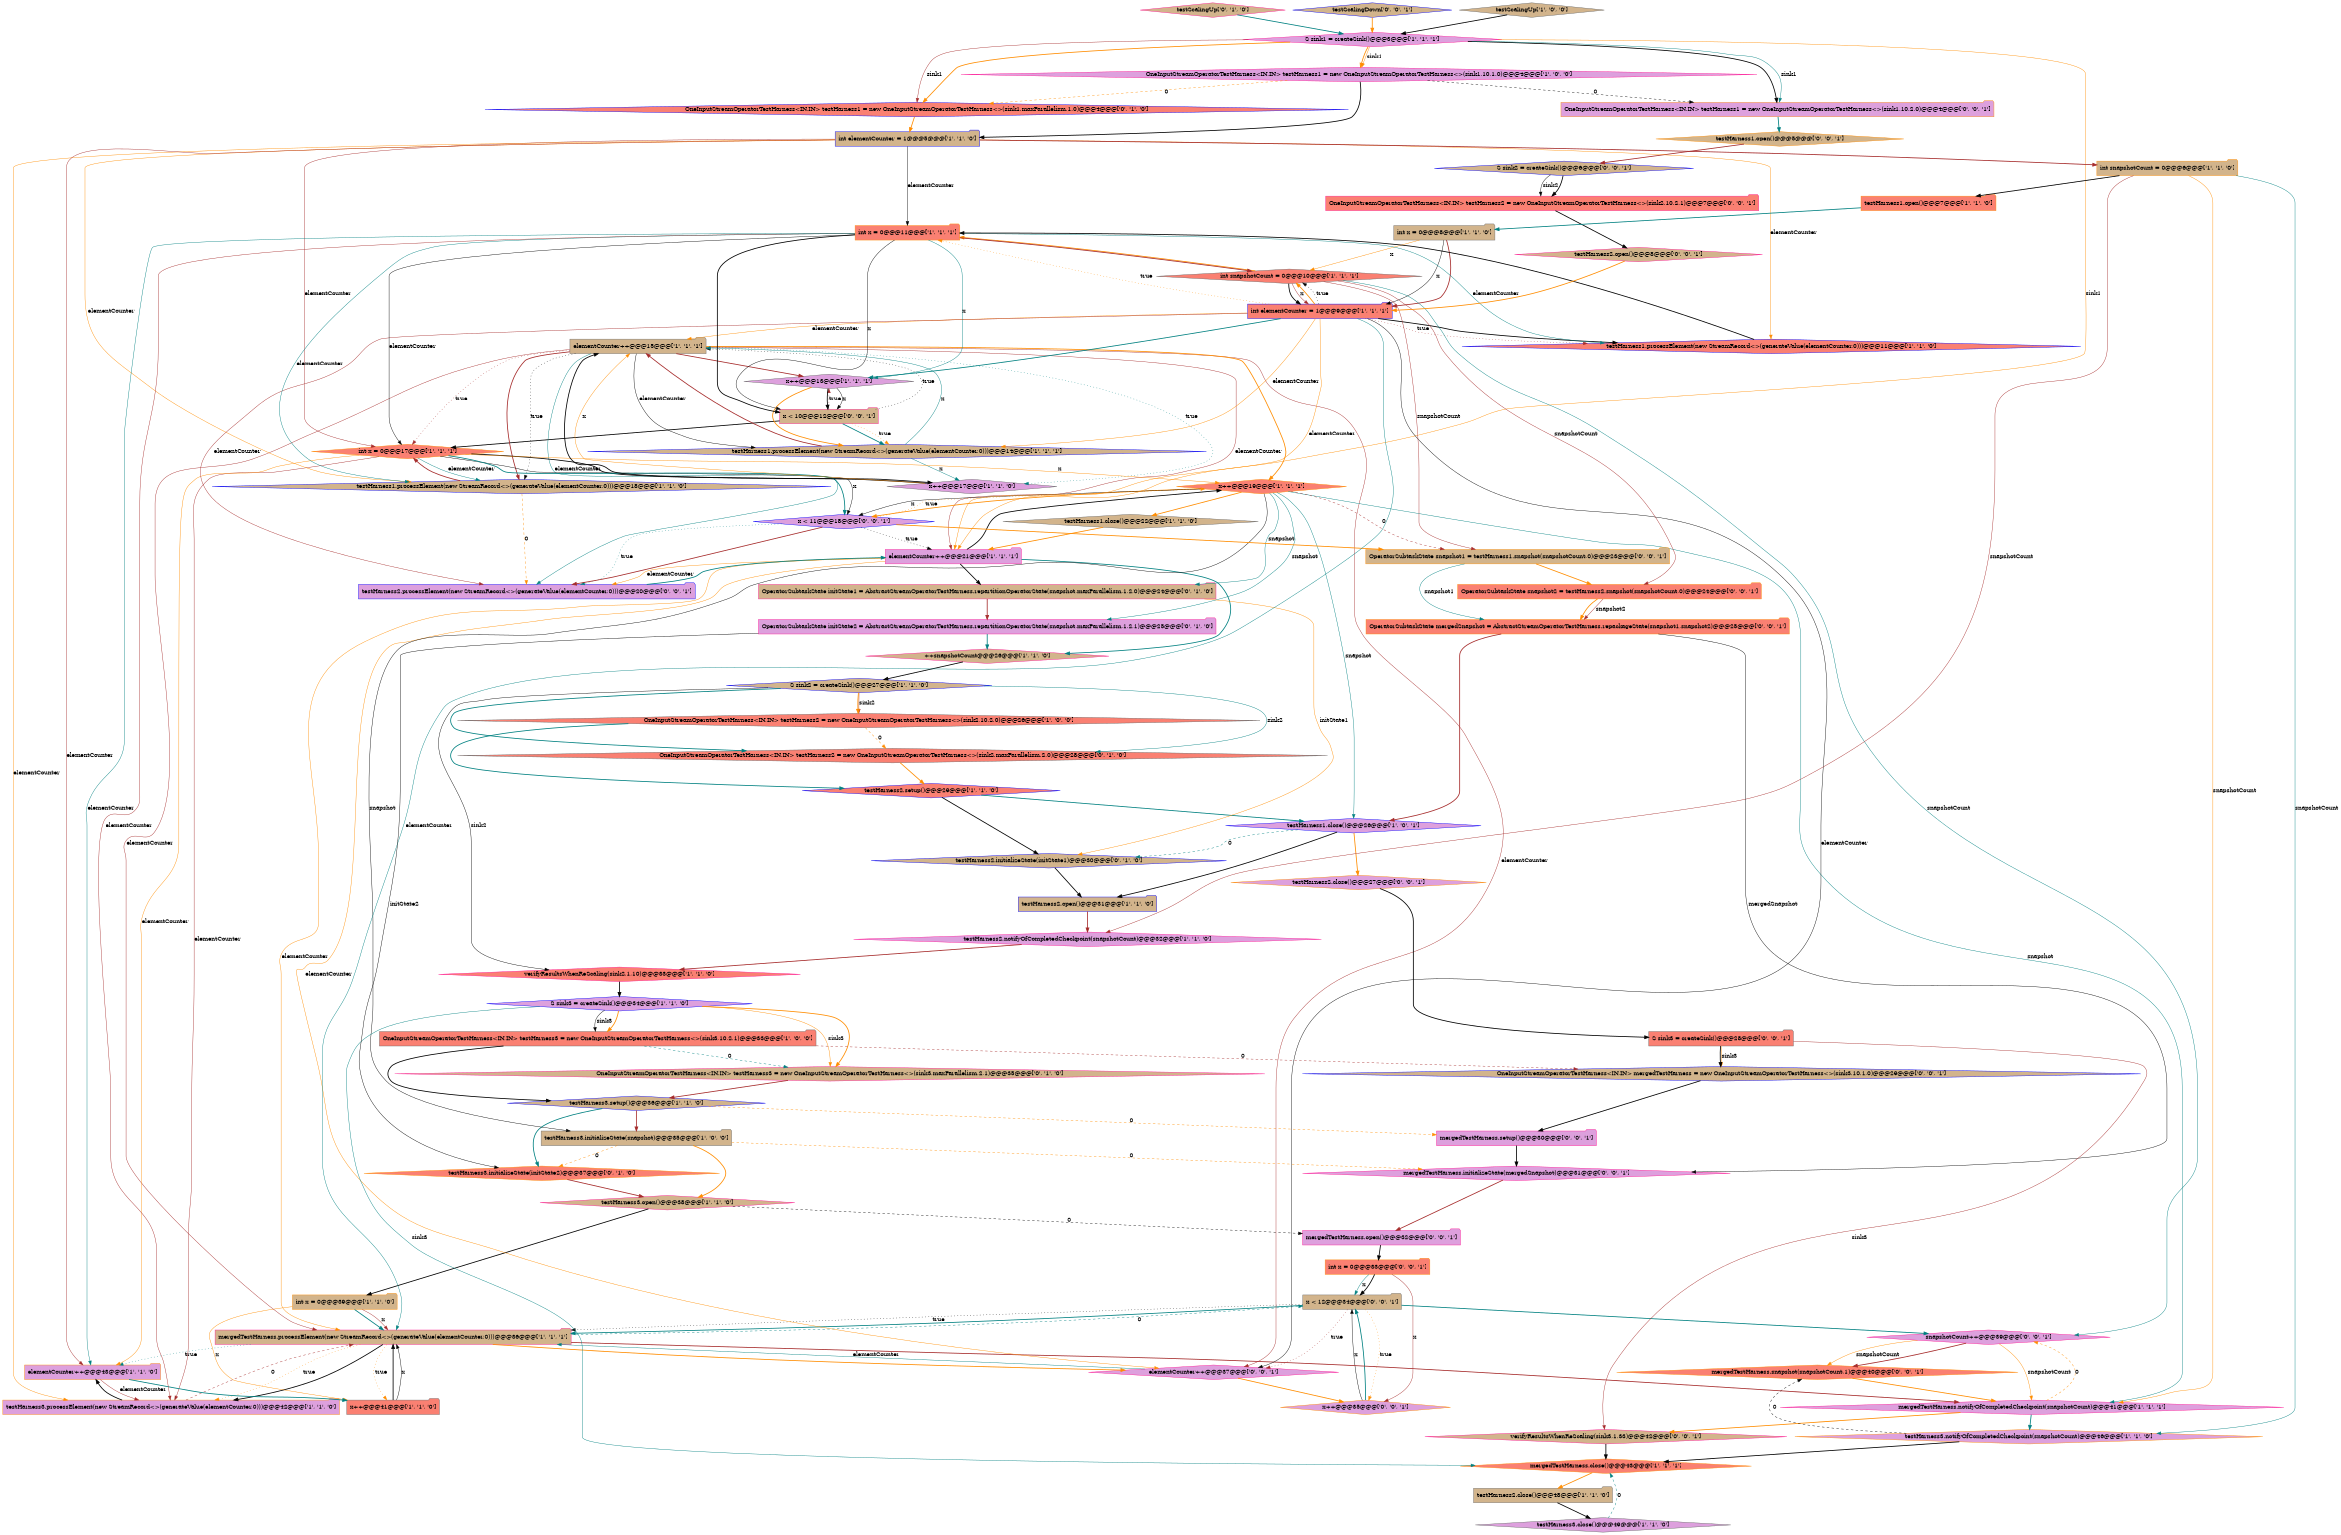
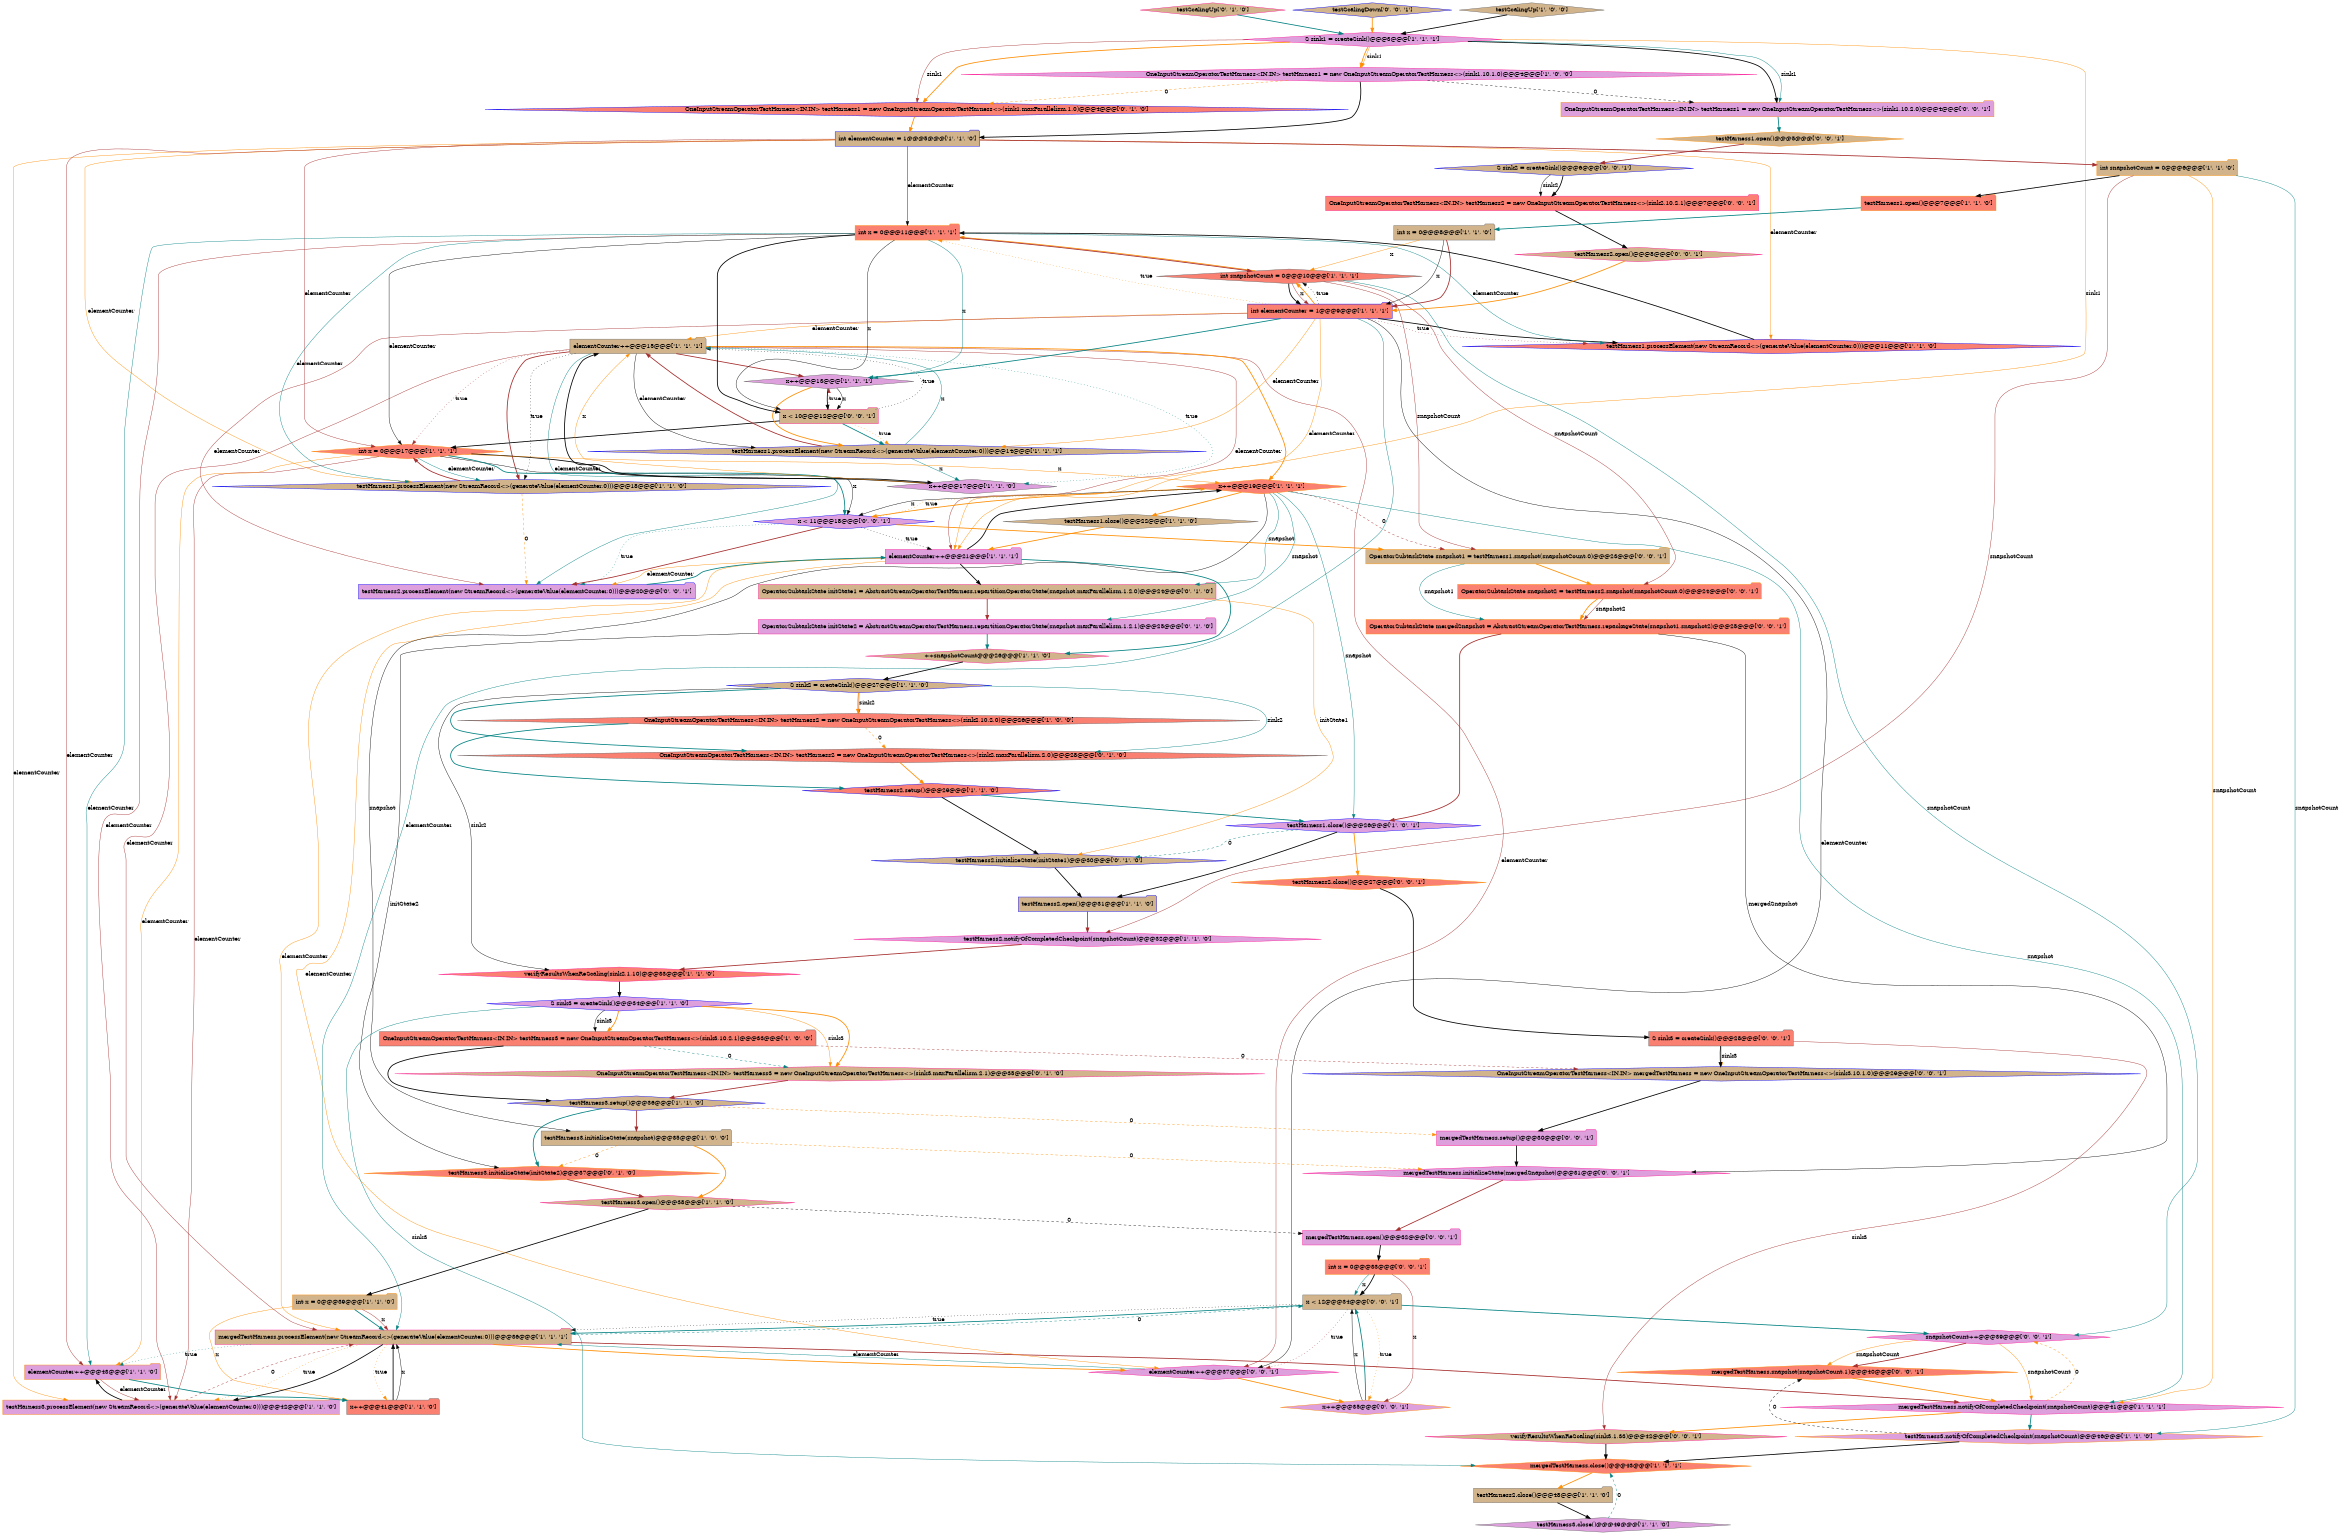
(1359, 882) -> (1359, 882)
